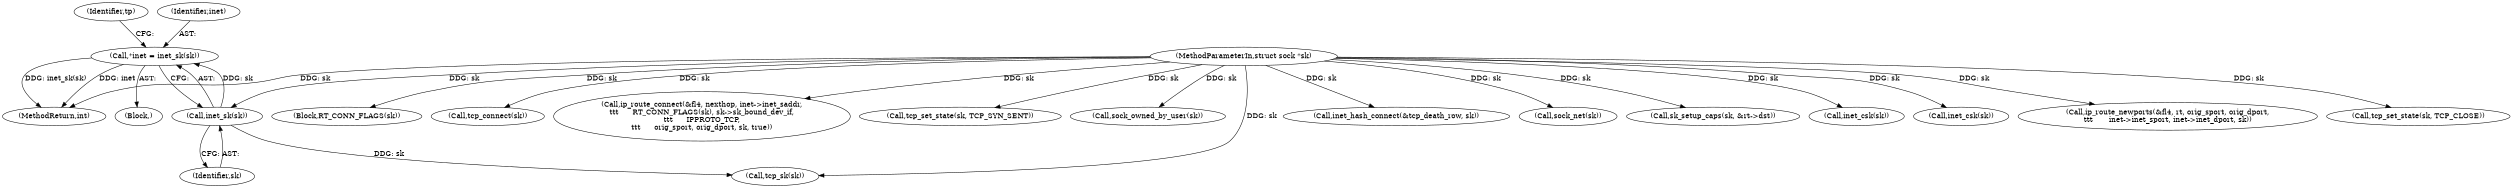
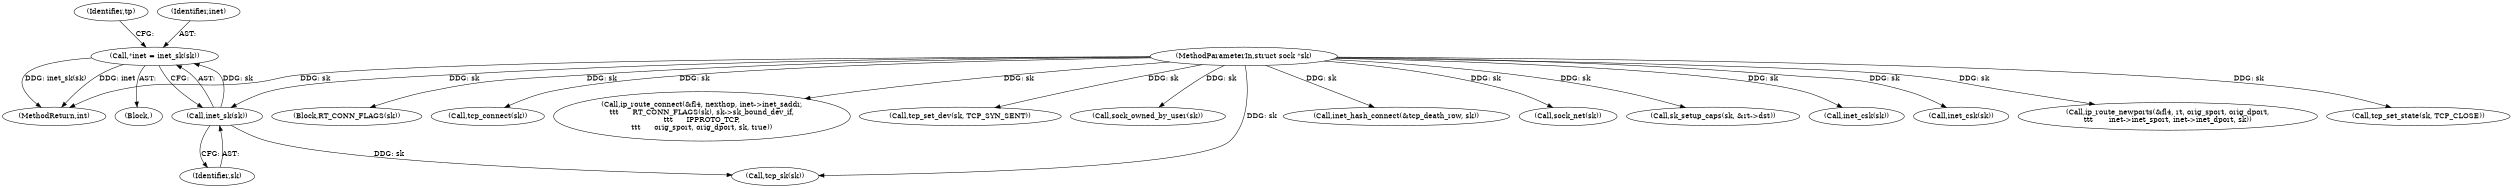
(960, 116) -> (960, 116)
